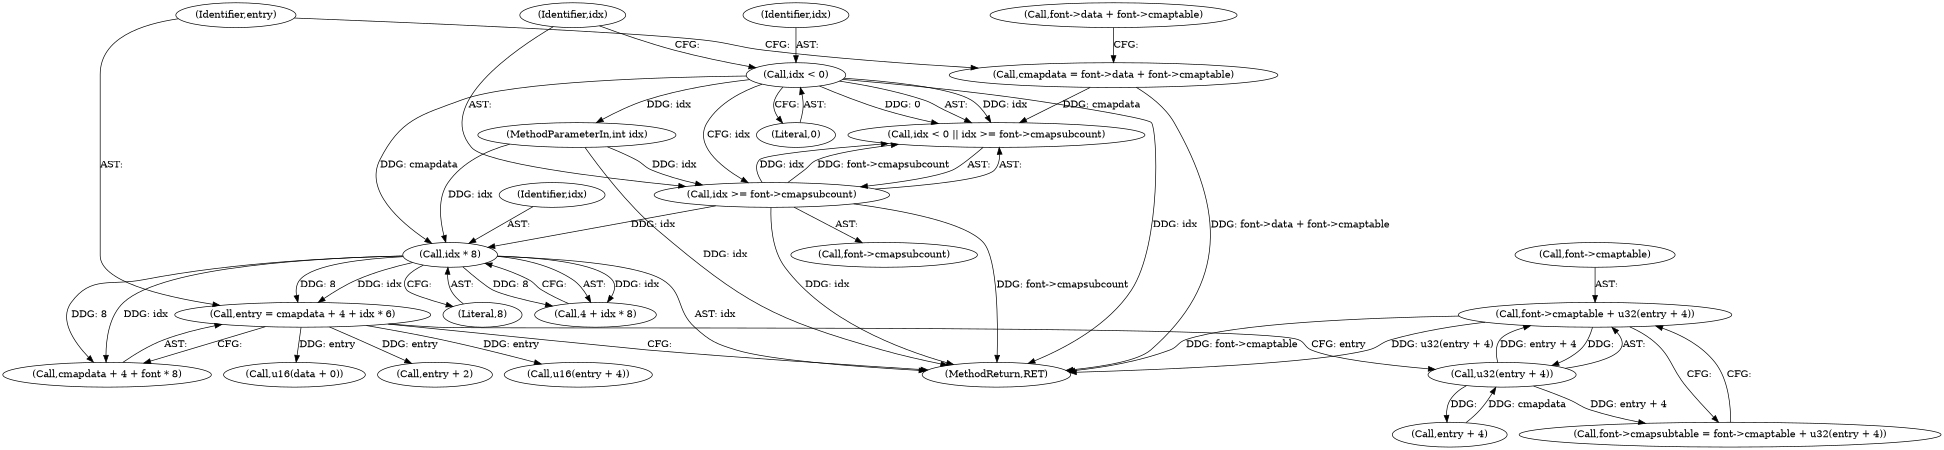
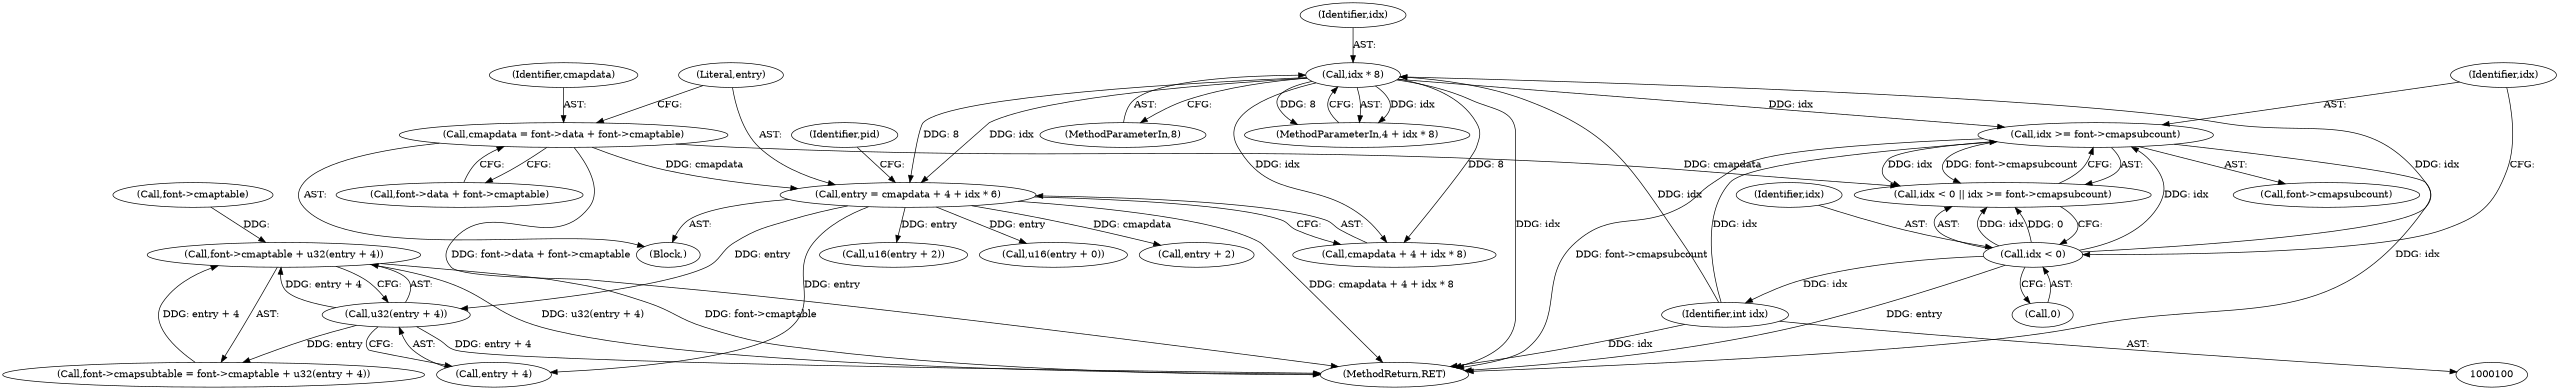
(236, 15) -> (731, 75)
none -> (564, 75)
(577, 135) -> (1725, 315)
(729, 135) -> (2186, 195)
(796, 135) -> (2043, 315)
none -> (845, 135)
(419, 165) -> (2437, 165)
none -> (520, 165)
(981, 165) -> (2102, 165)
none -> (690, 175)
none -> (2077, 222)
(1175, 225) -> (1914, 315)
(605, 226) -> (1698, 103)
none -> (668, 255)
(1608, 285) -> (258, 225)
(483, 315) -> (1123, 135)
(596, 315) -> (1357, 135)
(715, 315) -> (1538, 225)
(410, 345) -> (1132, 225)
(661, 345) -> (1382, 285)
none -> (754, 345)
(1338, 345) -> (763, 255)
(1602, 345) -> (391, 285)
none -> (839, 366)
(107, 375) -> (1394, 255)
(294, 375) -> (1053, 255)
(578, 375) -> (894, 255)
(1701, 375) -> (269, 315)
(1741, 375) -> (201, 315)
none -> (2492, 375)
(1465, 405) -> (383, 345)
(1527, 405) -> (426, 345)
(1629, 405) -> (335, 345)
